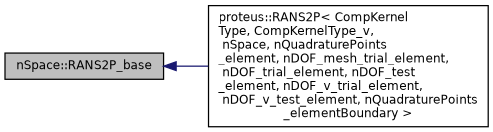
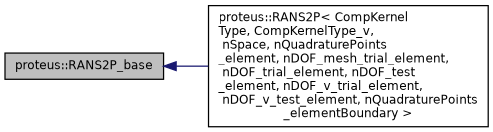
(84, 66) -> (84, 66)
